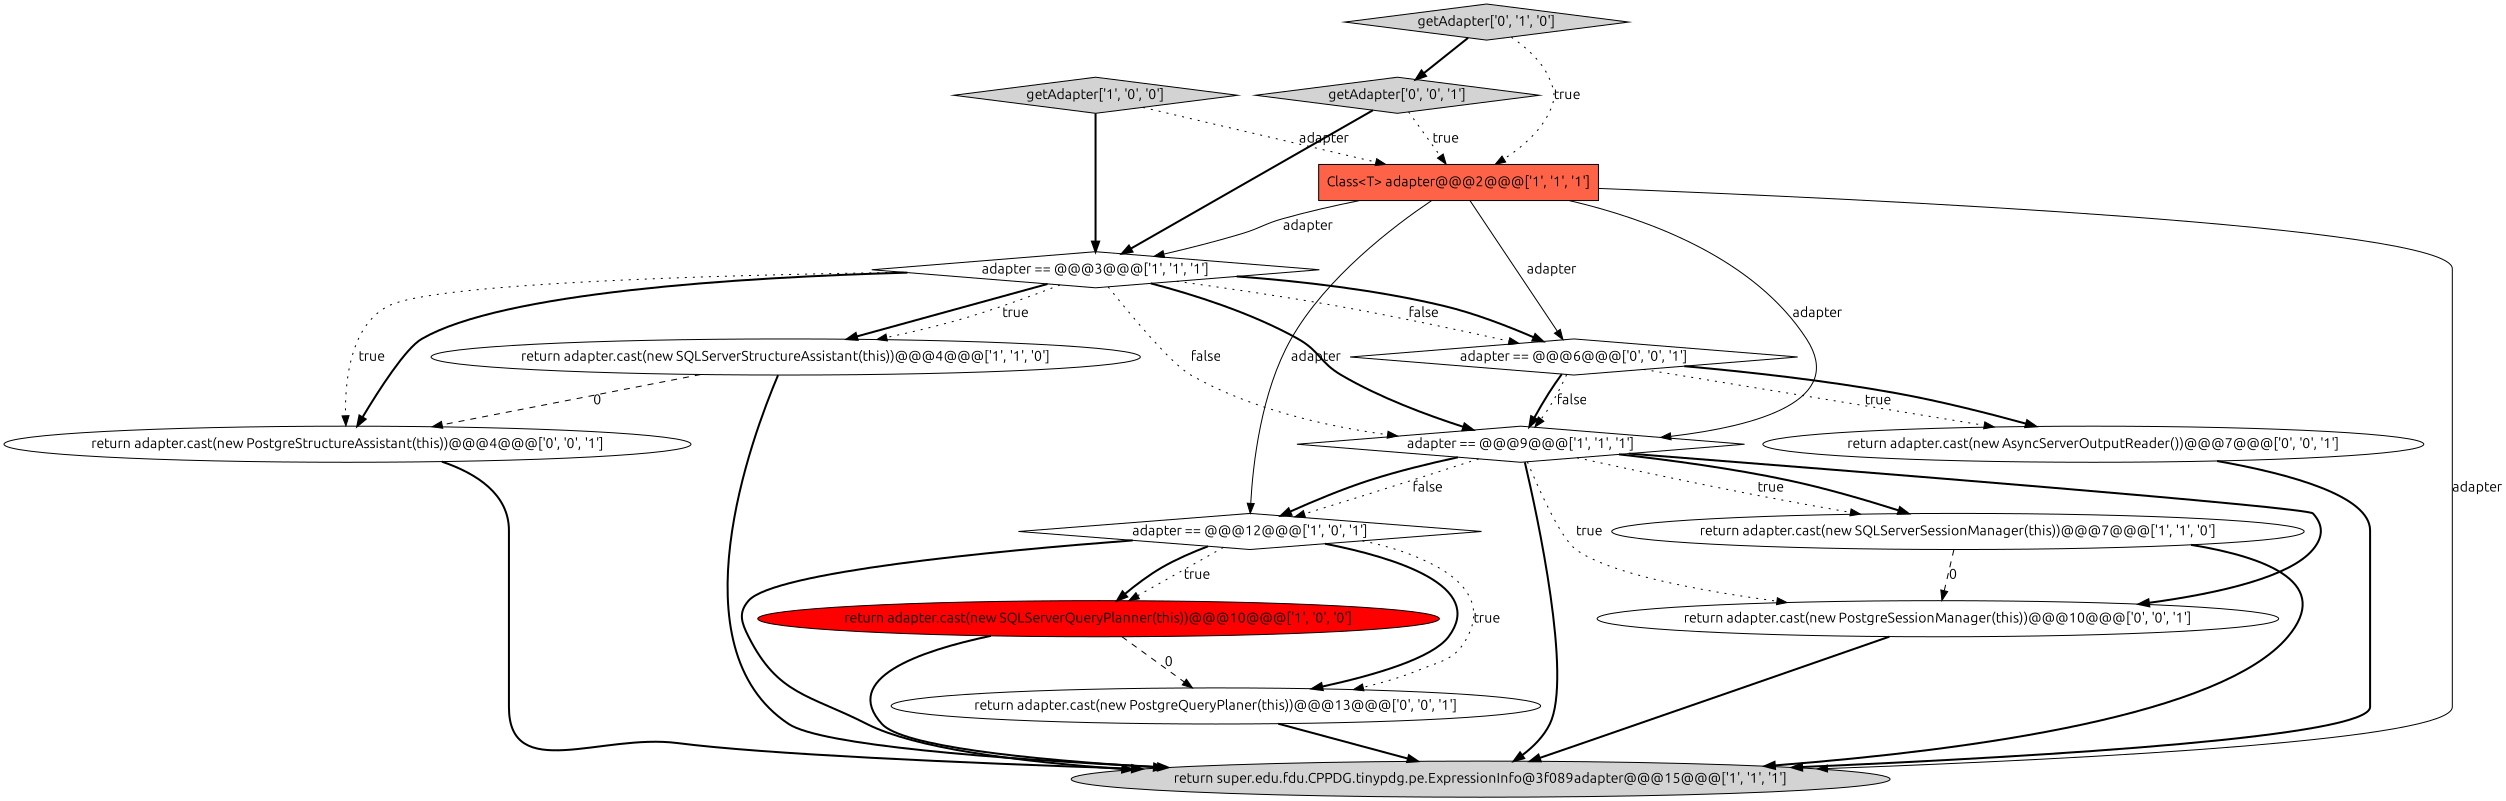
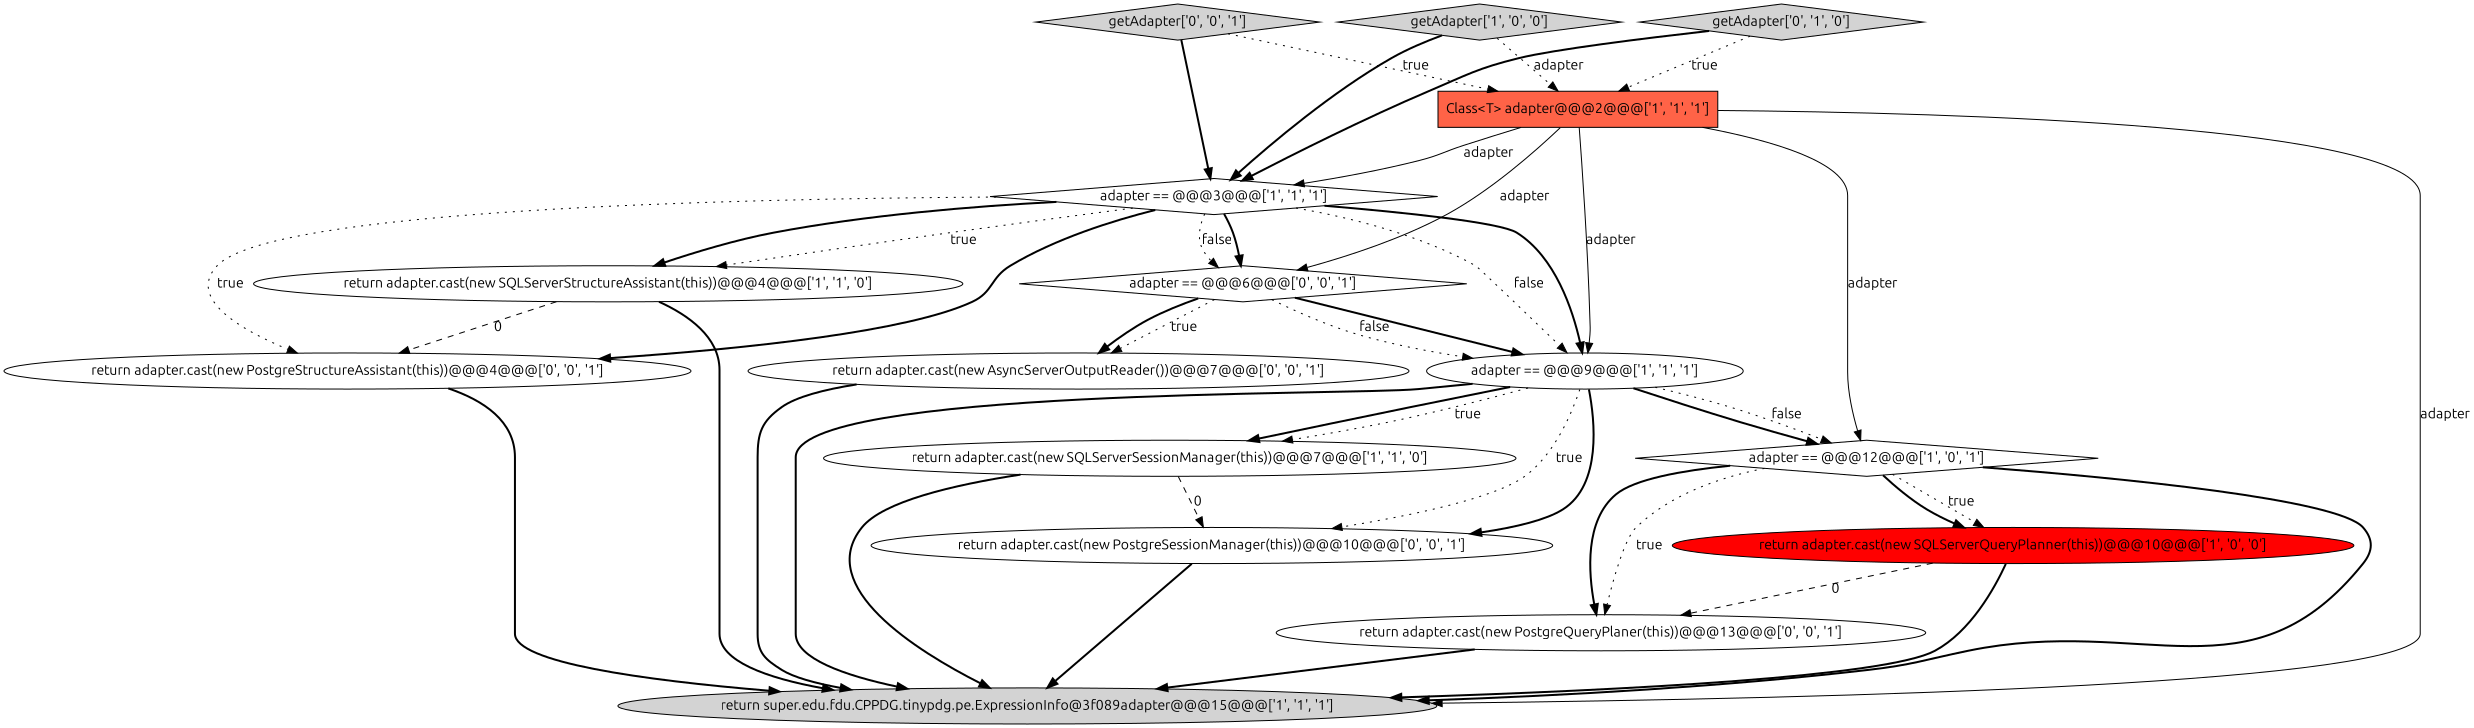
(1446, 55) -> (1471, 73)
(1521, 444) -> (1585, 371)
